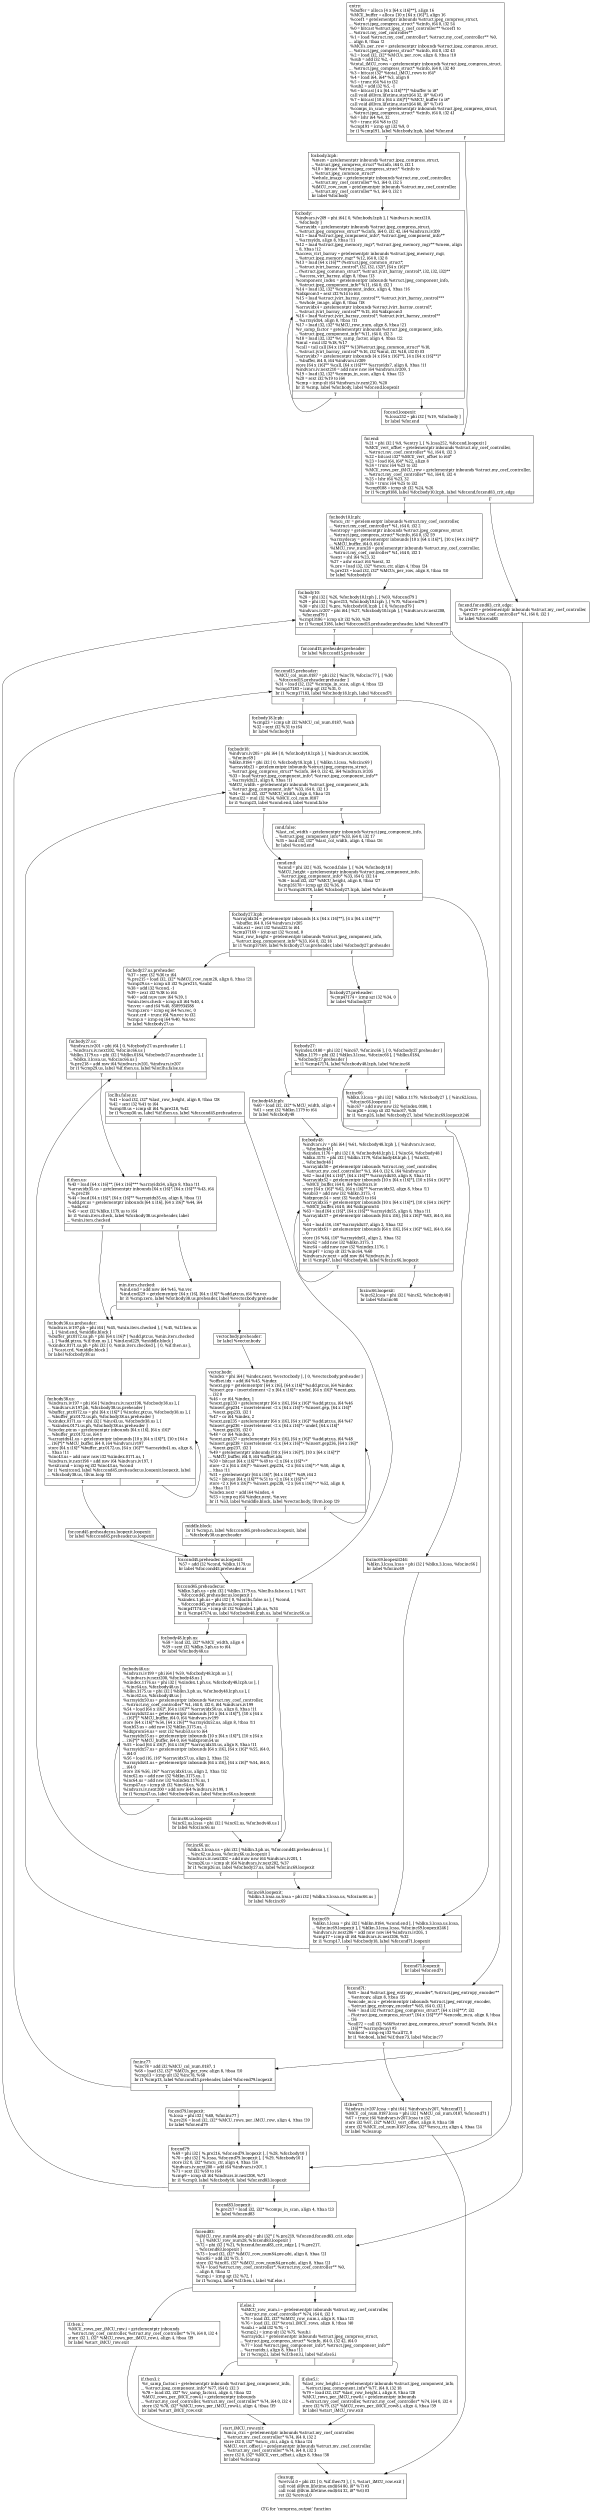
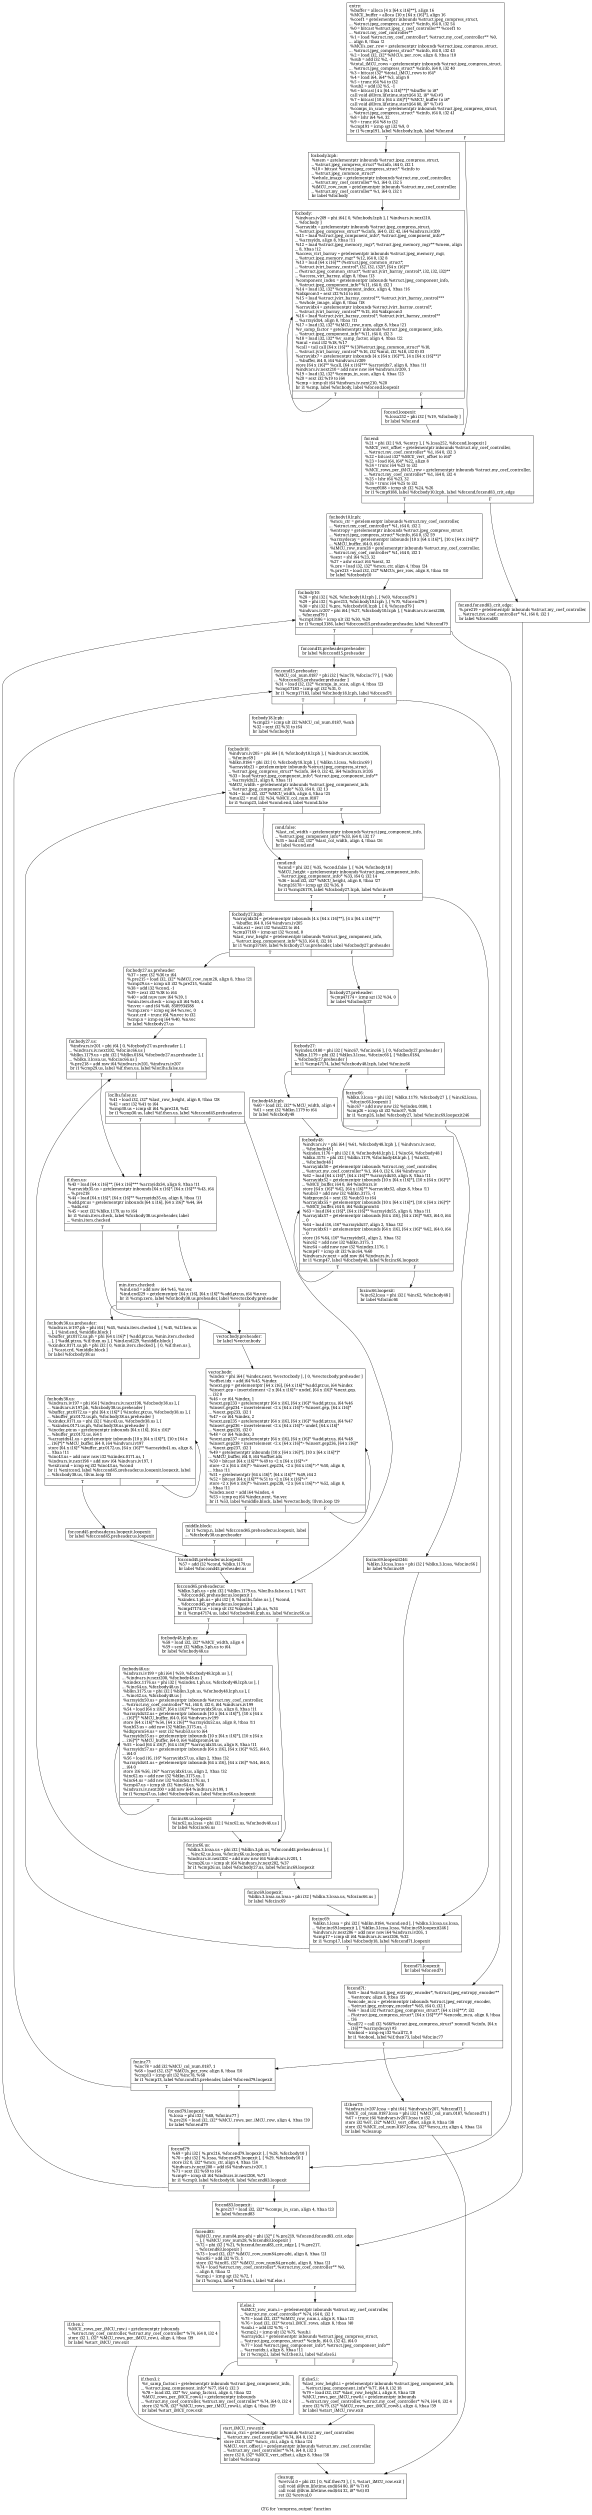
(303, 739) -> none
(99, 1275) -> (132, 1316)
(168, 2298) -> none
